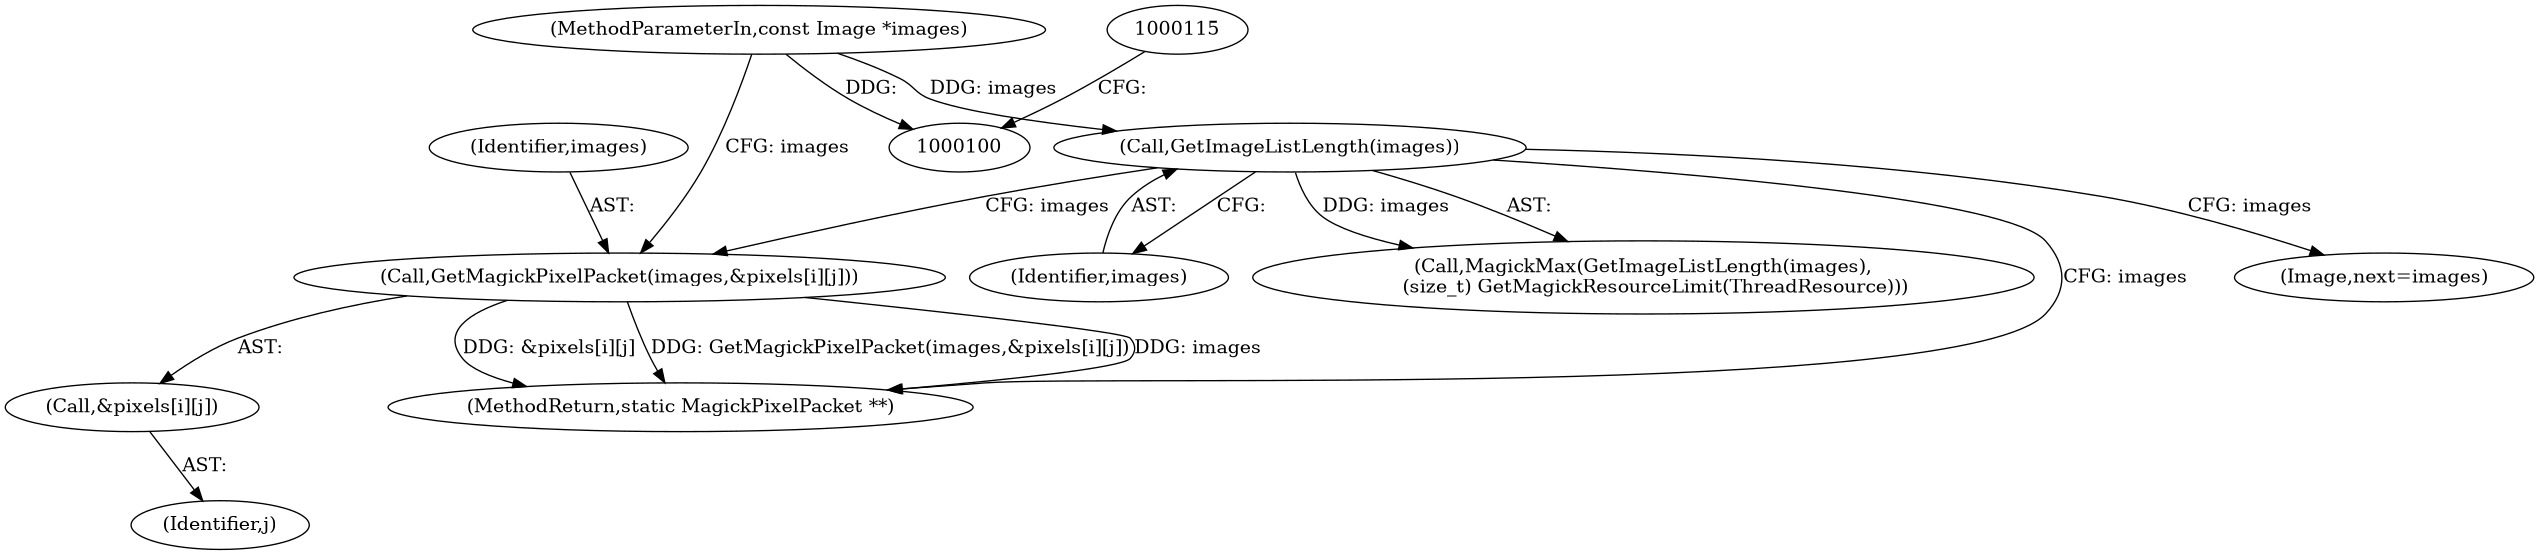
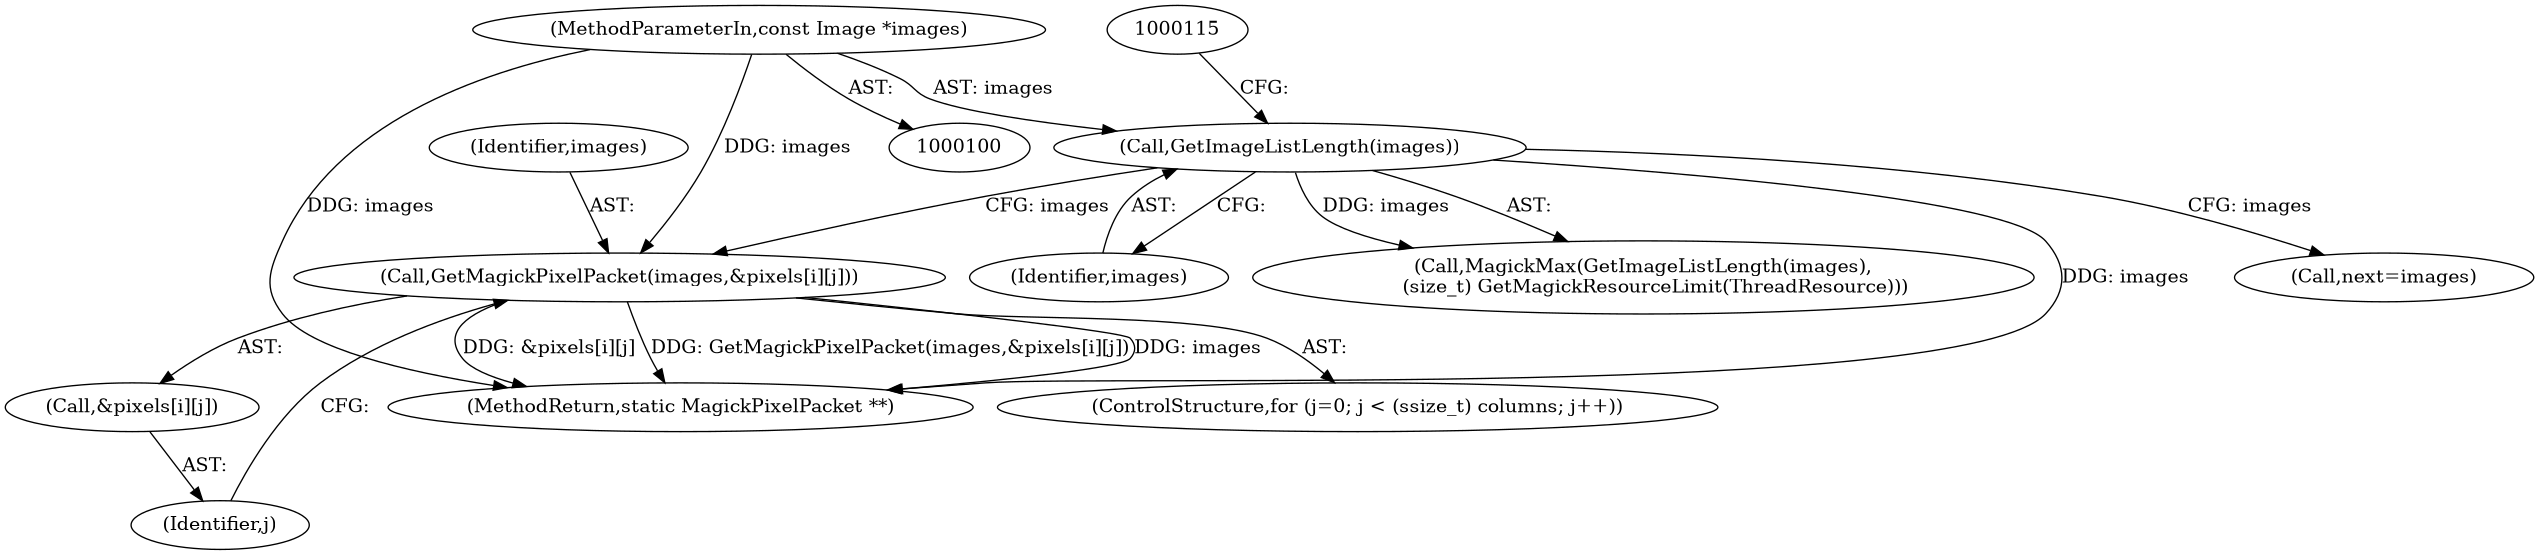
(874, 89) -> (874, 89)
(993, 89) -> (993, 89)
(1081, 89) -> (1228, 83)
(788, 148) -> (788, 148)
none -> (300, 210)
(2126, 277) -> (2126, 277)
(2384, 277) -> (2384, 277)
none -> (338, 371)
none -> (1358, 407)
